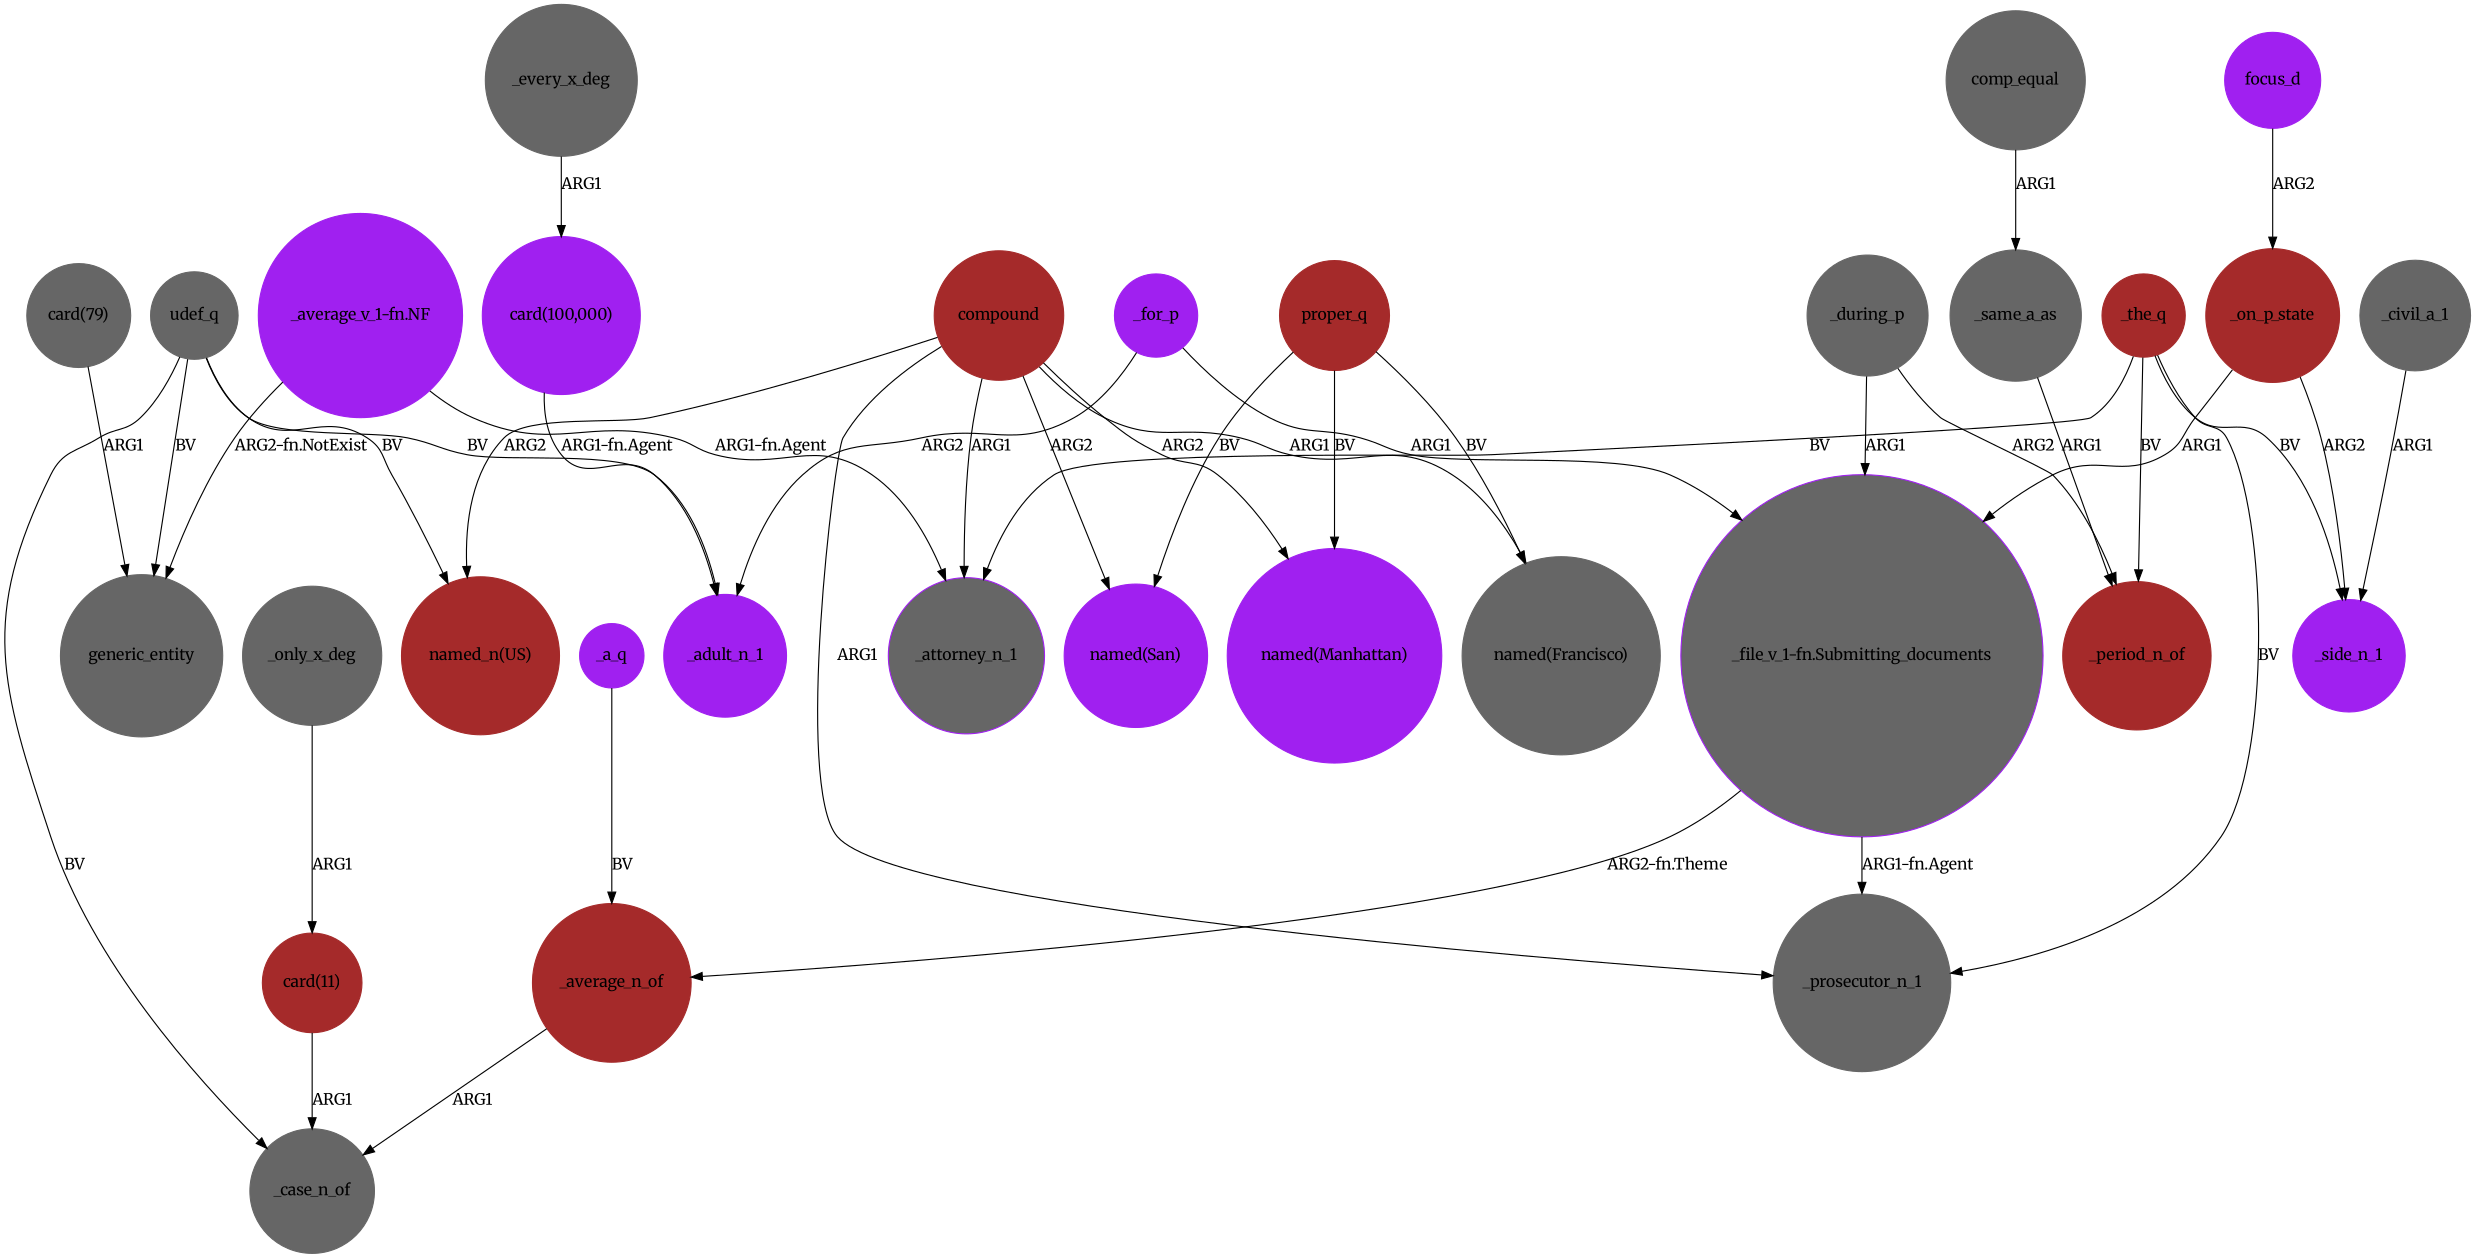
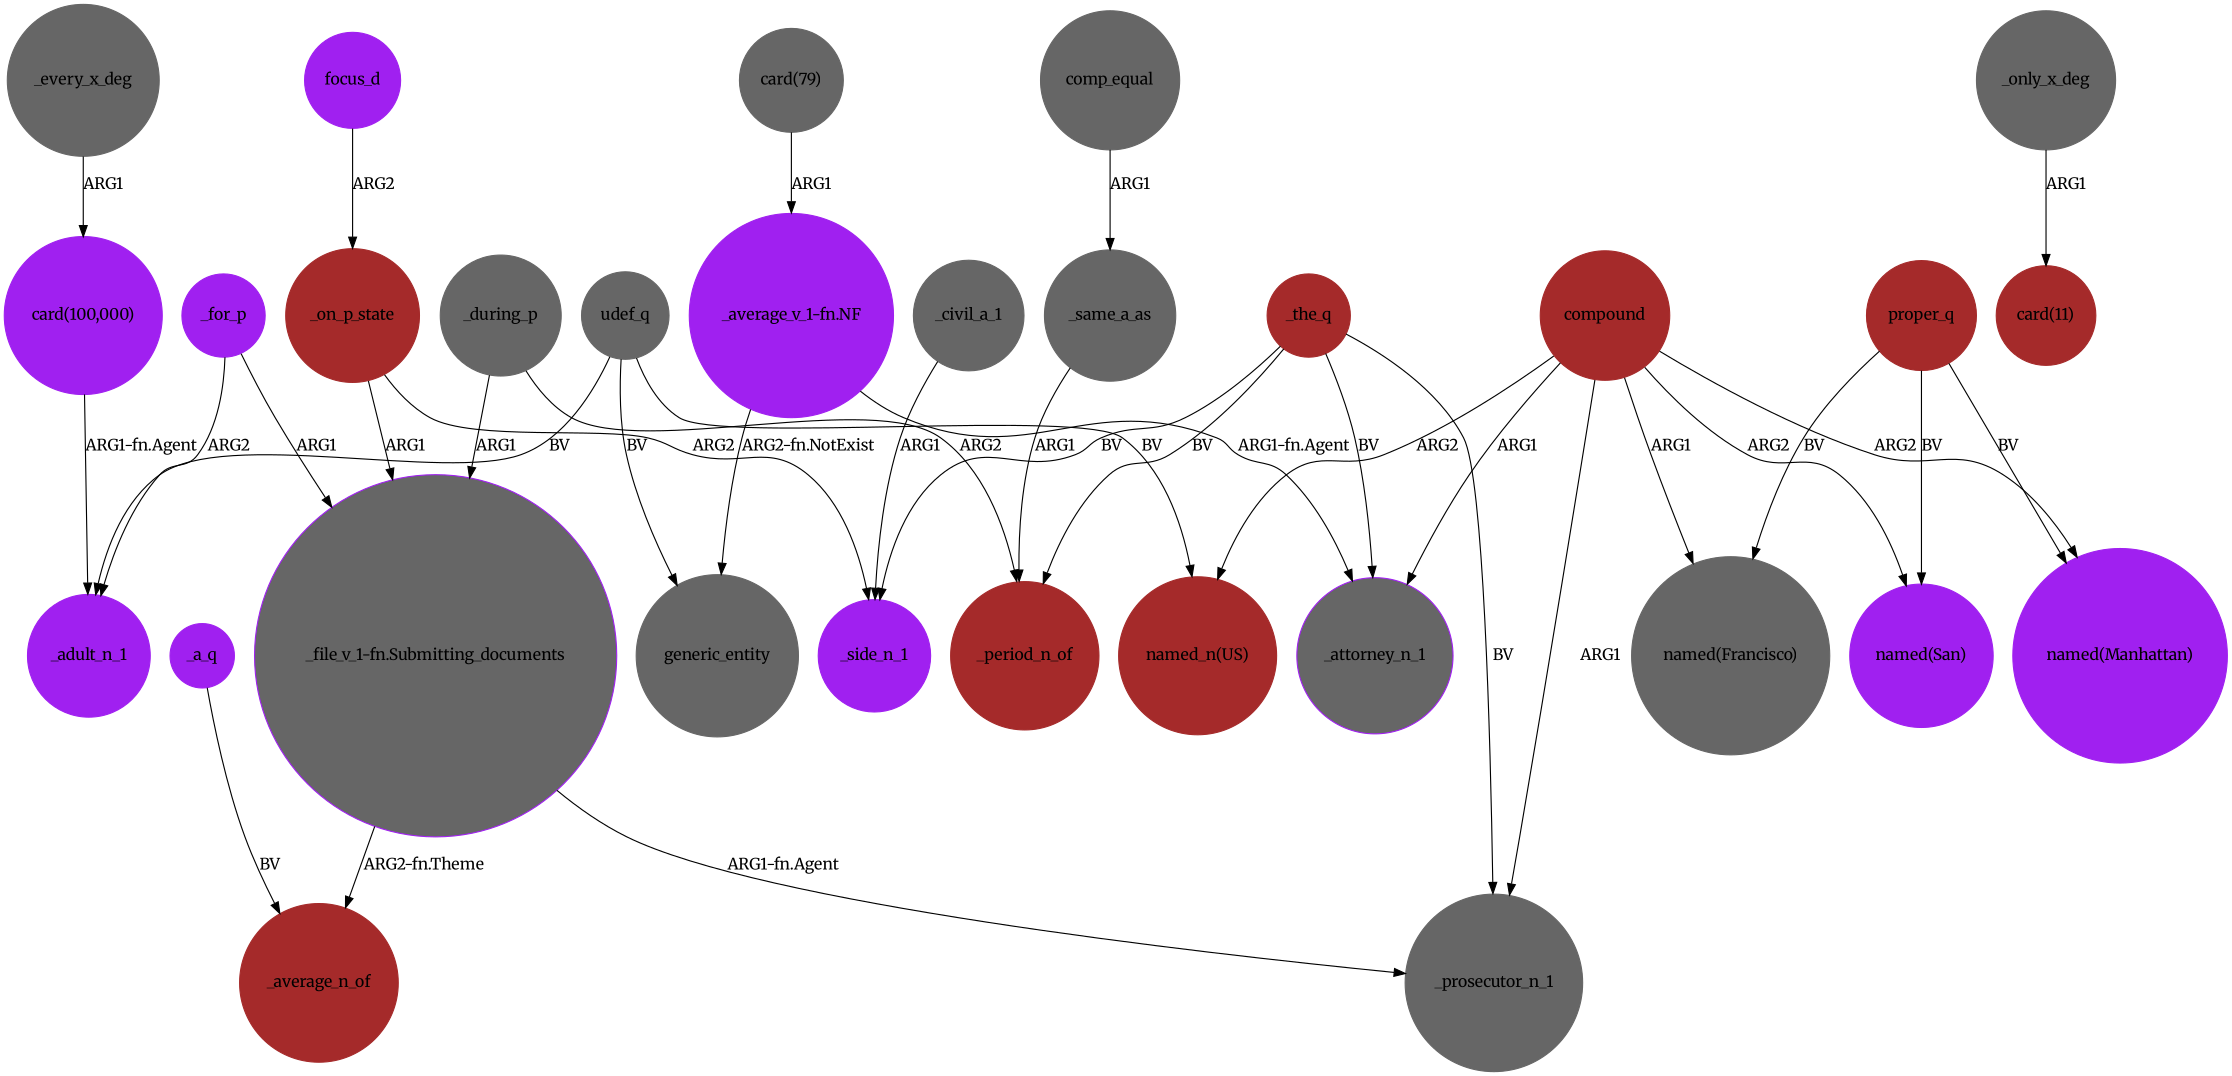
(106, 466) -> (791, 167)
(312, 1191) -> none
